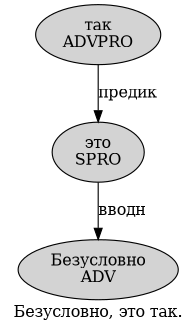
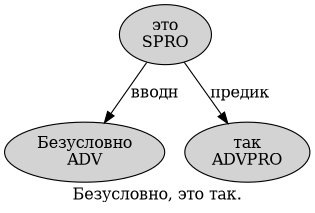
(98, 88) -> (203, 88)
